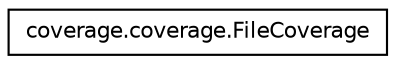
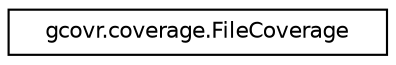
(198, 32) -> (198, 32)
